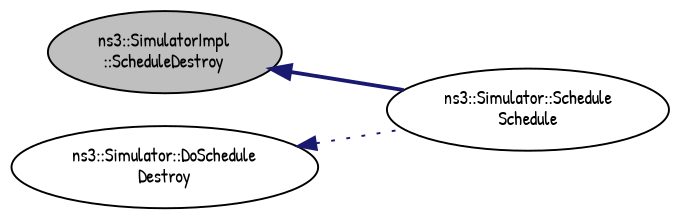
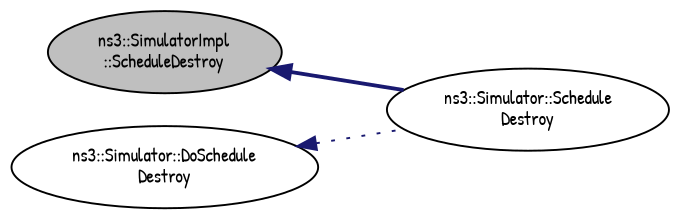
(528, 110) -> (528, 110)
